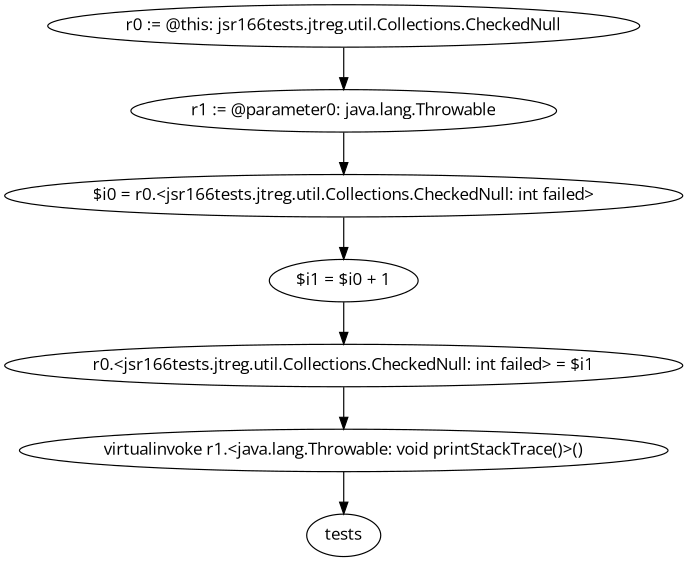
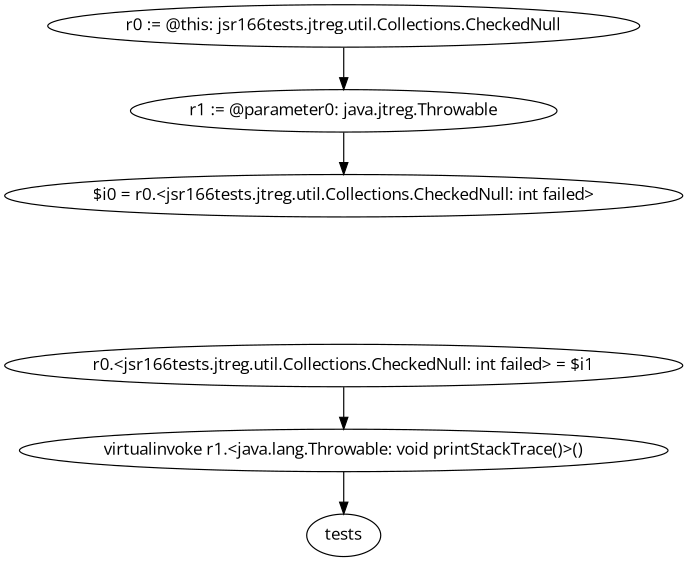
(344, 111) -> (344, 111)
(344, 281) -> none
